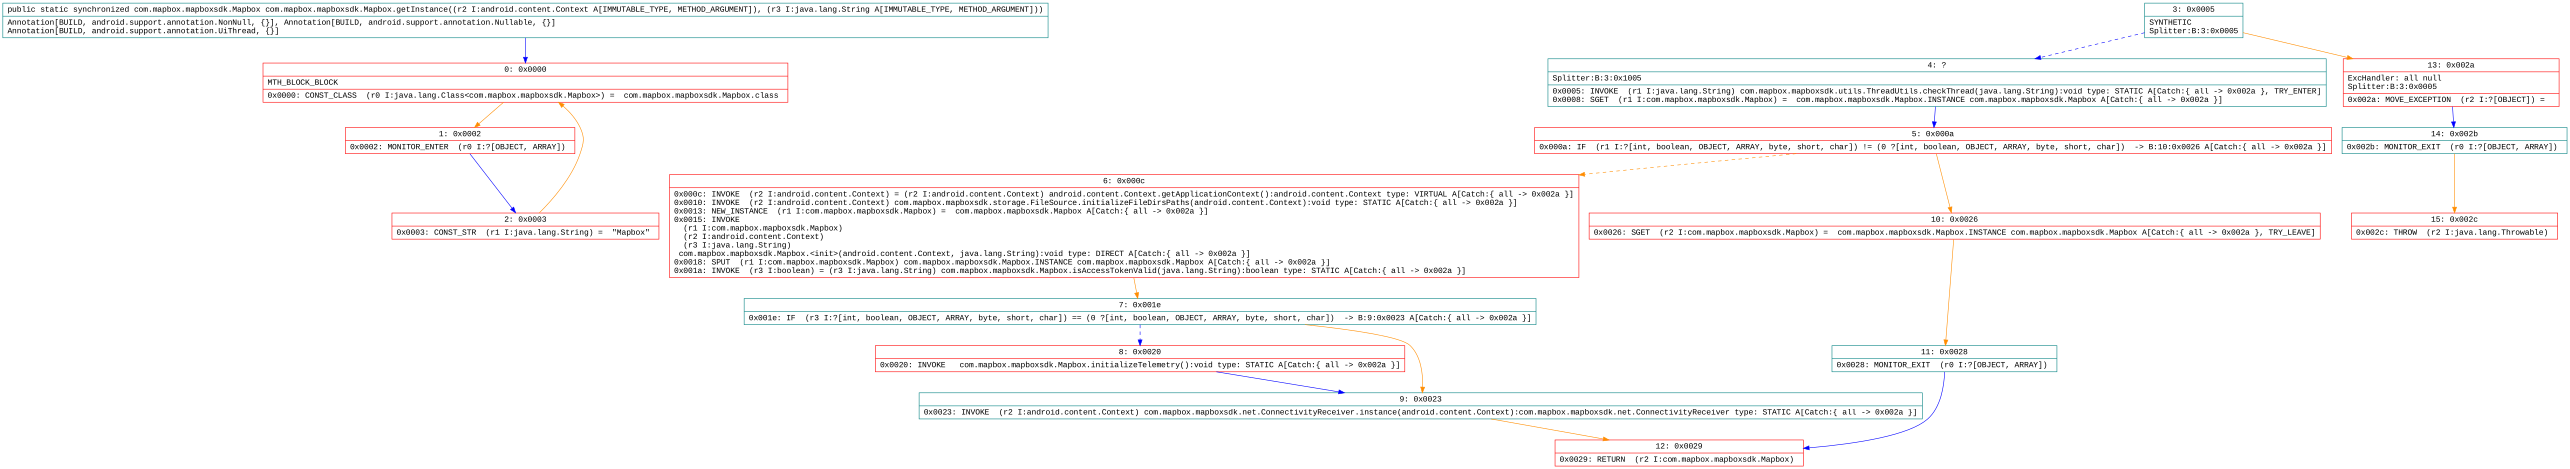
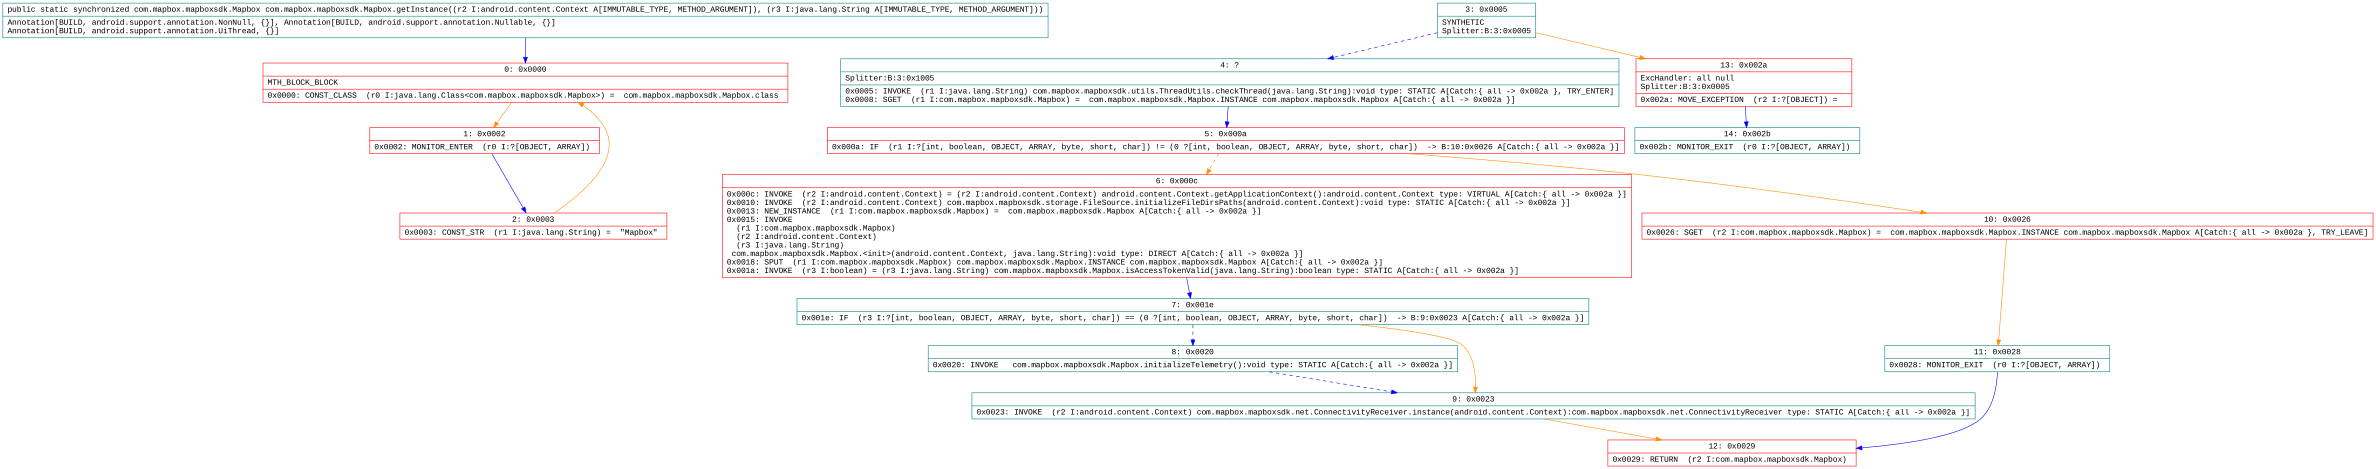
(2455, 226) -> none
(1135, 285) -> (1188, 285)
(1140, 359) -> (1193, 359)
(1278, 382) -> (1330, 382)
